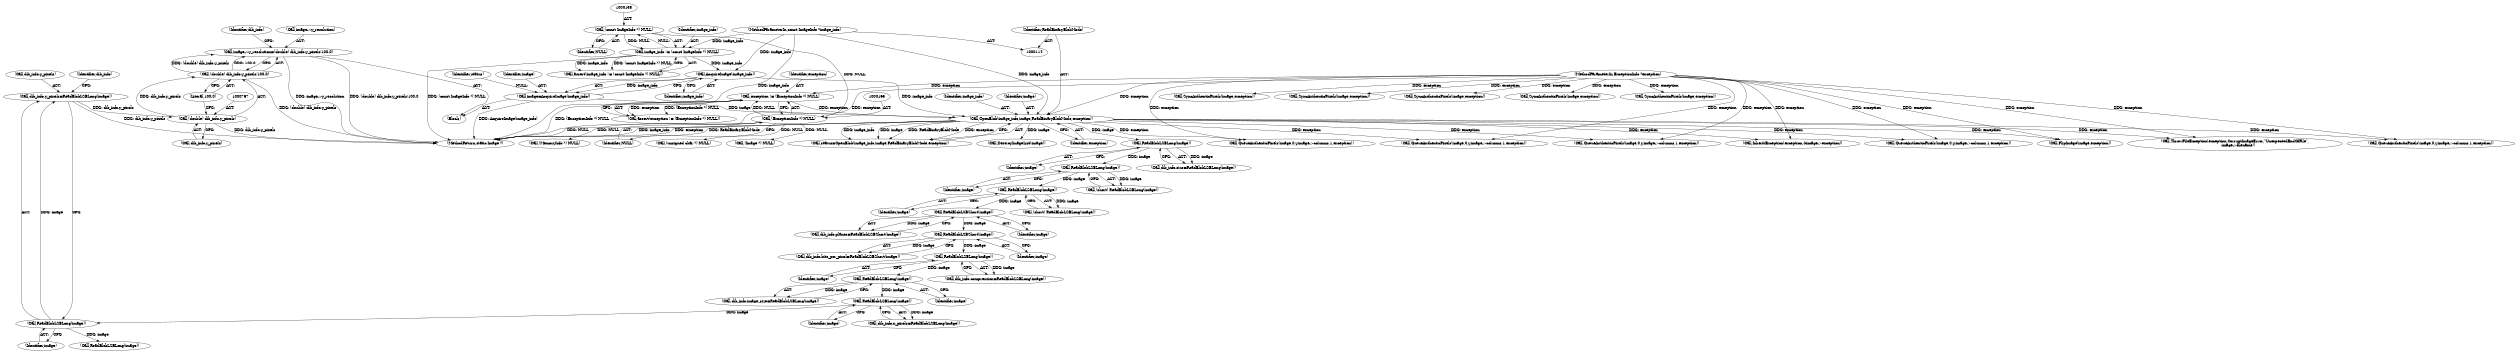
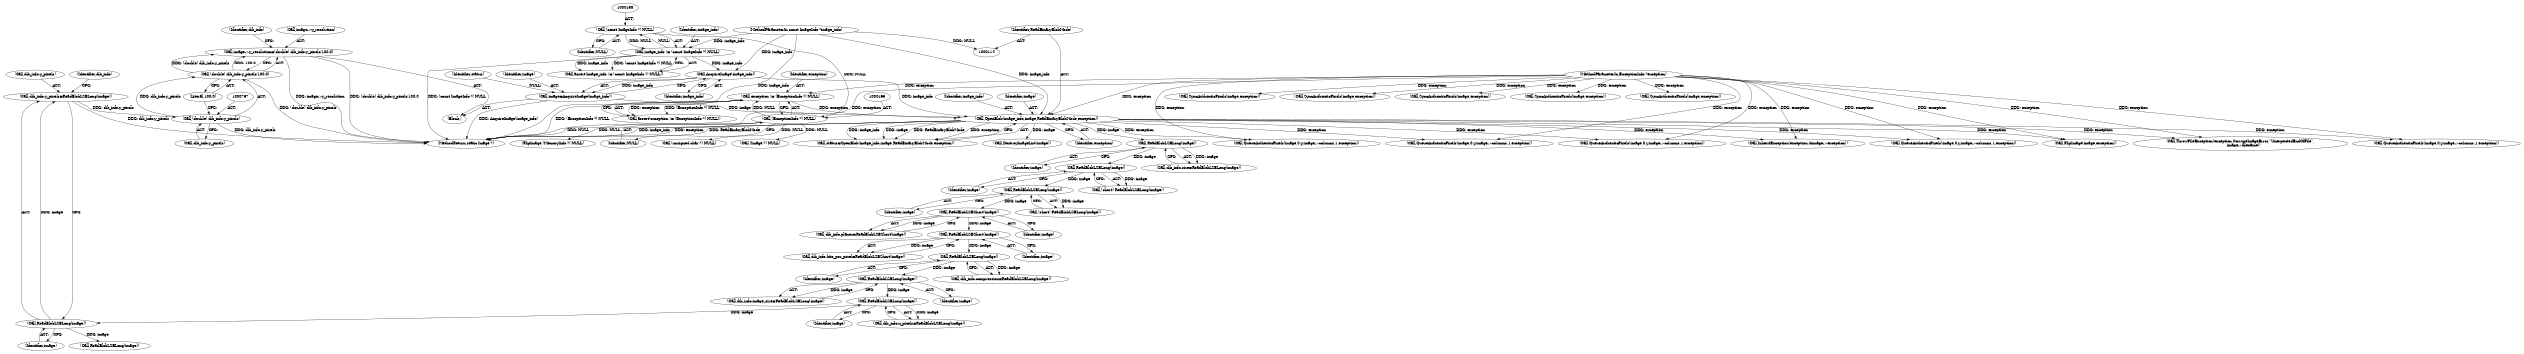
(992, 41) -> (964, 41)
(555, 144) -> (553, 144)
